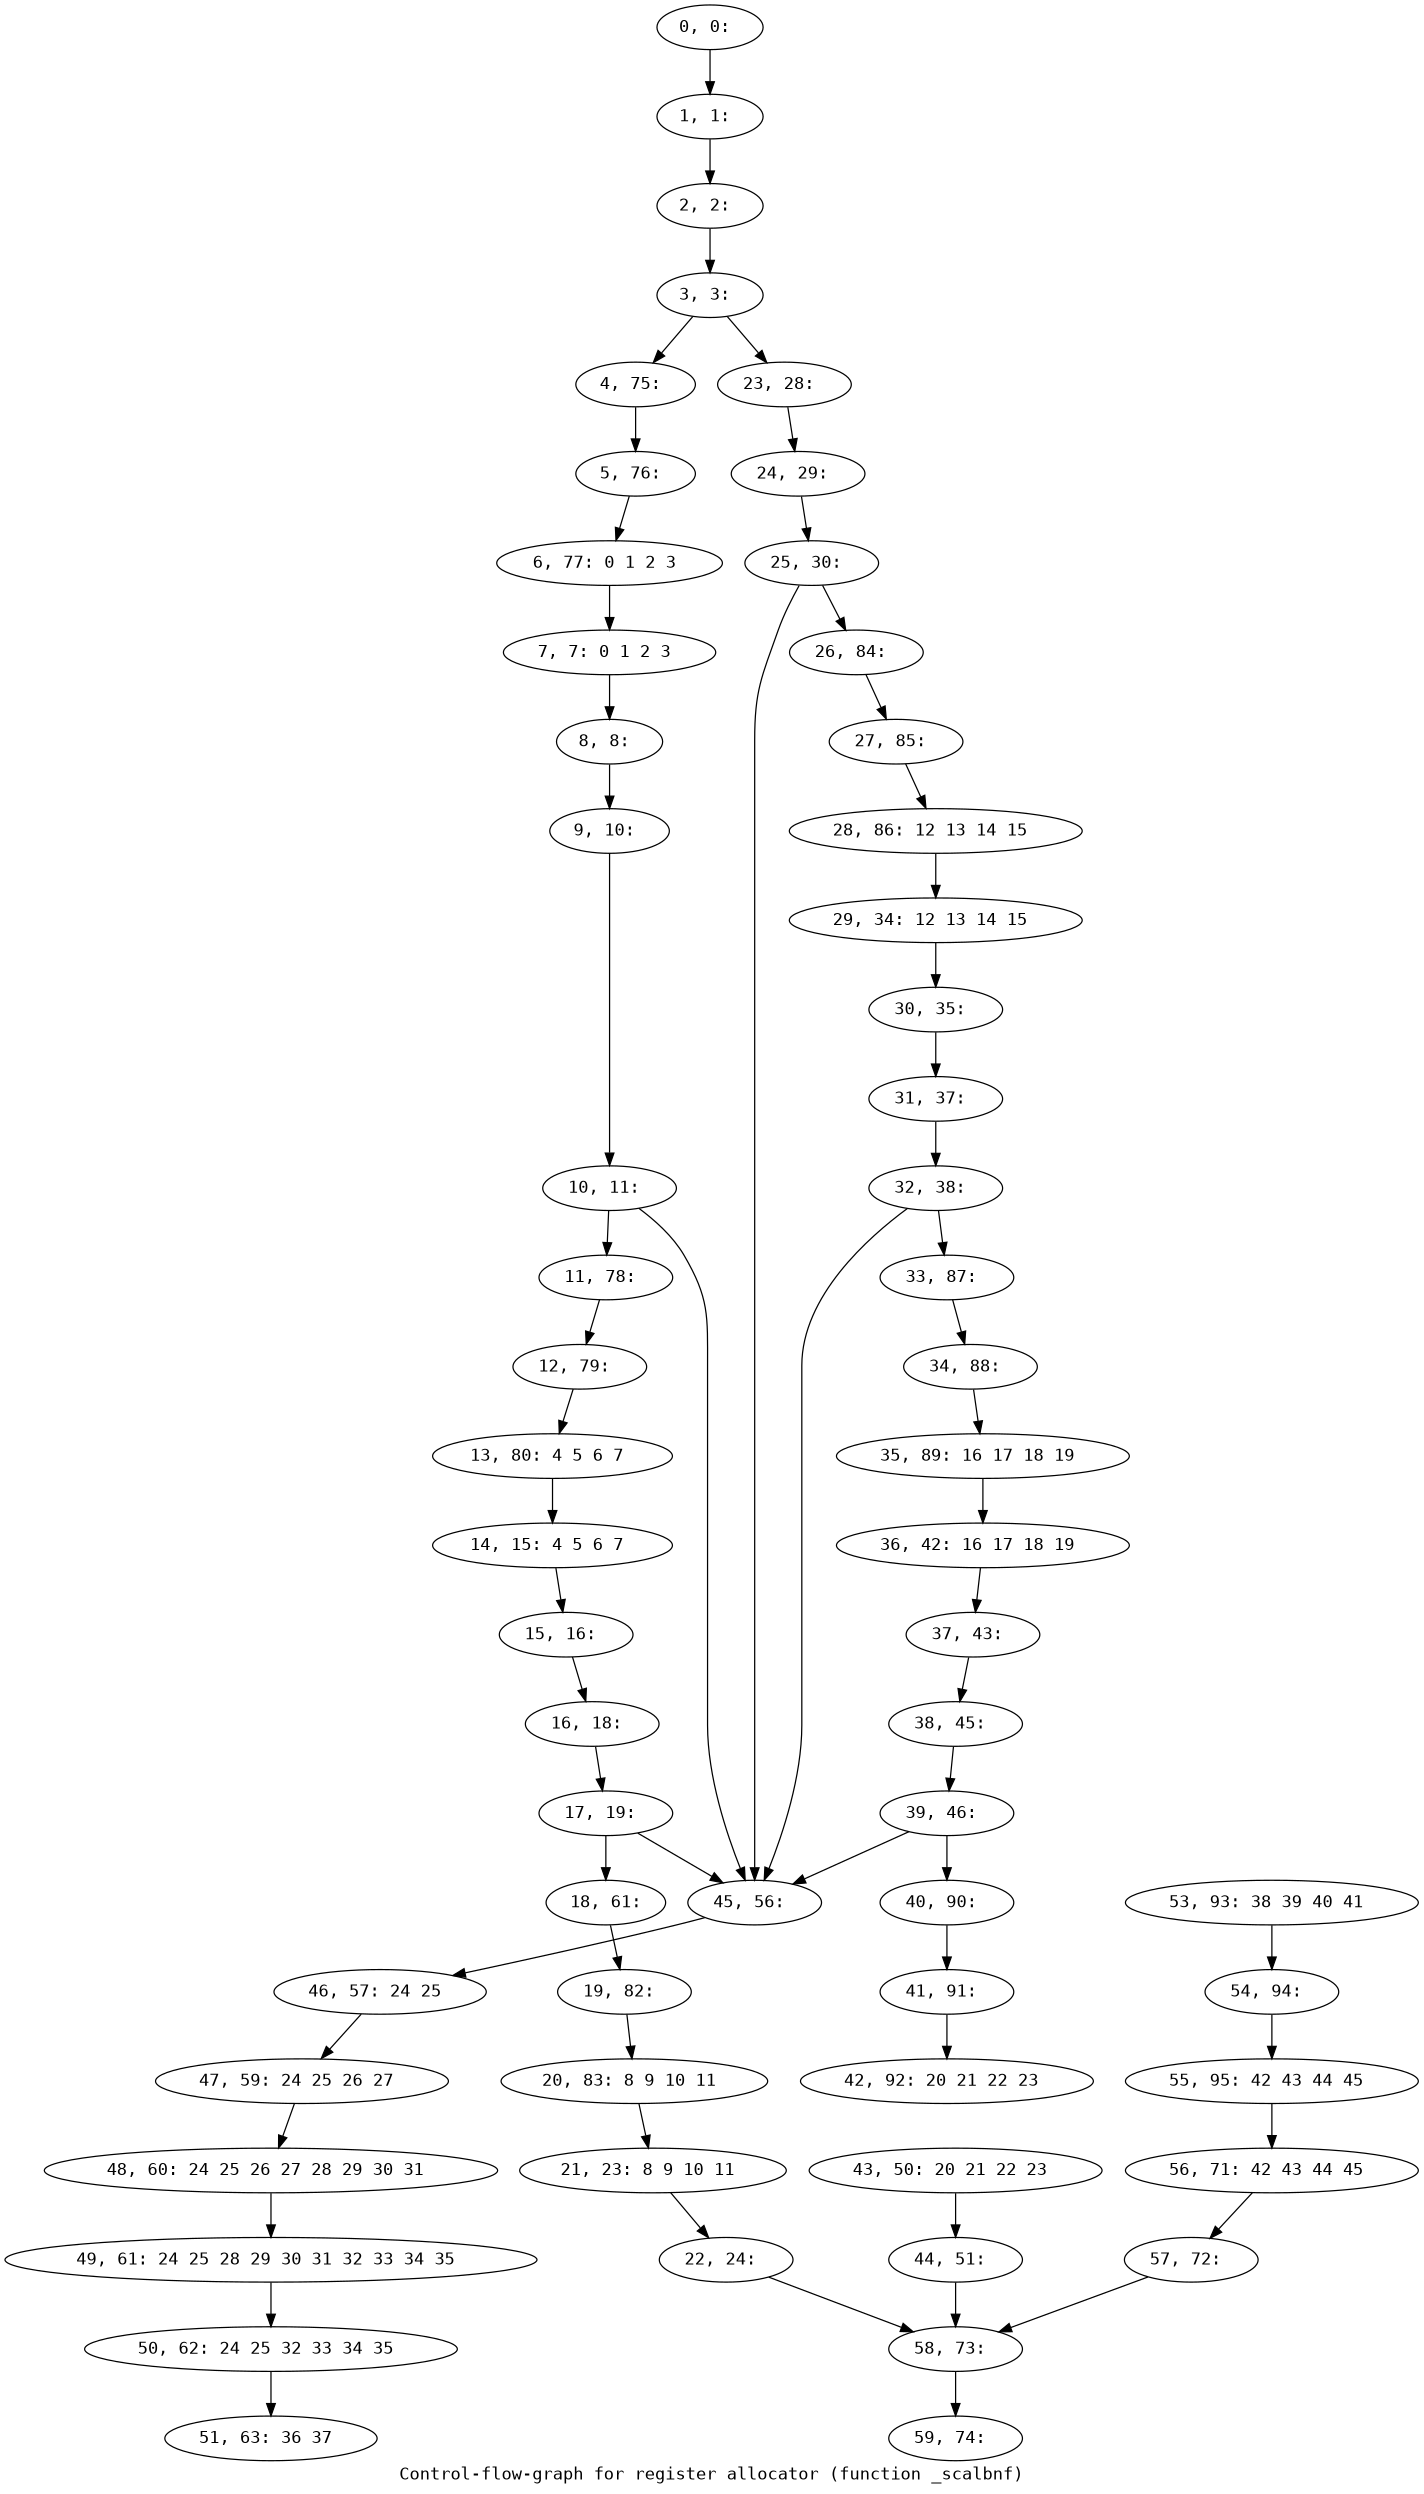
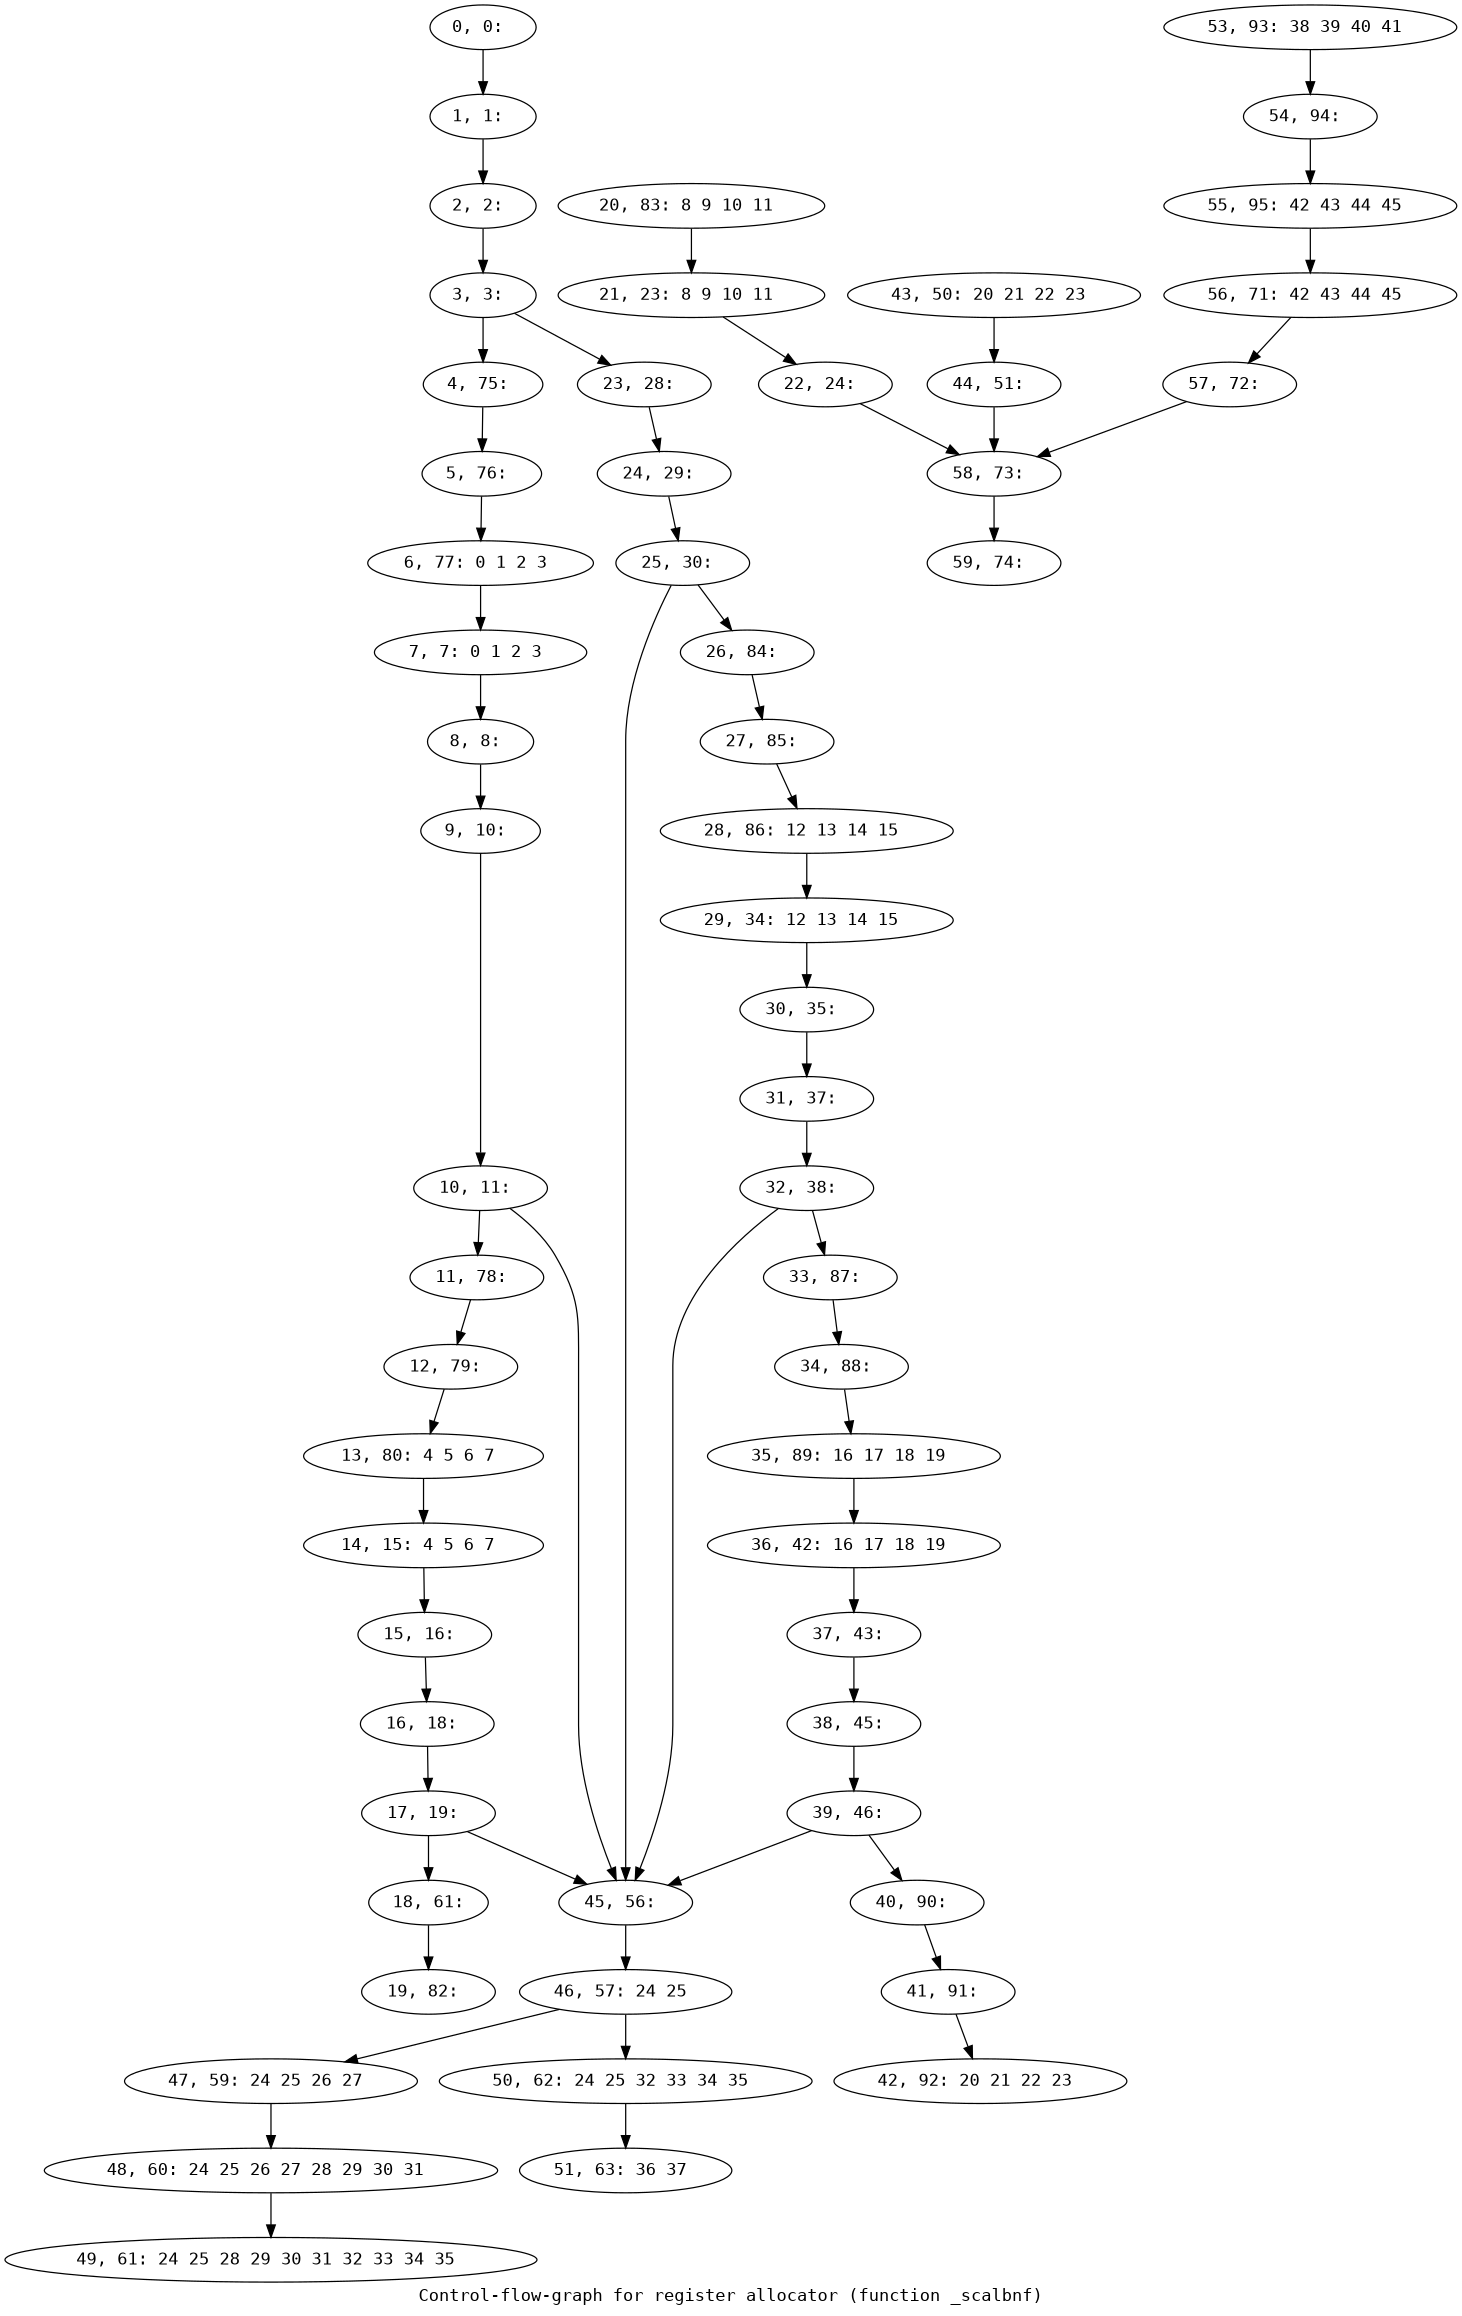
(629, 2030) -> none
(271, 2298) -> (626, 2030)
